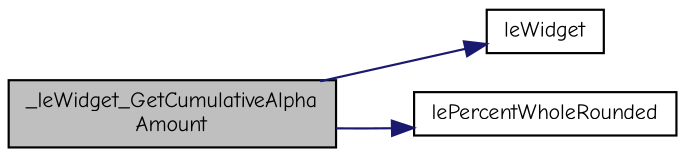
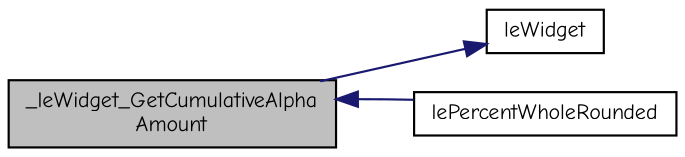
(364, 128) -> (386, 99)
